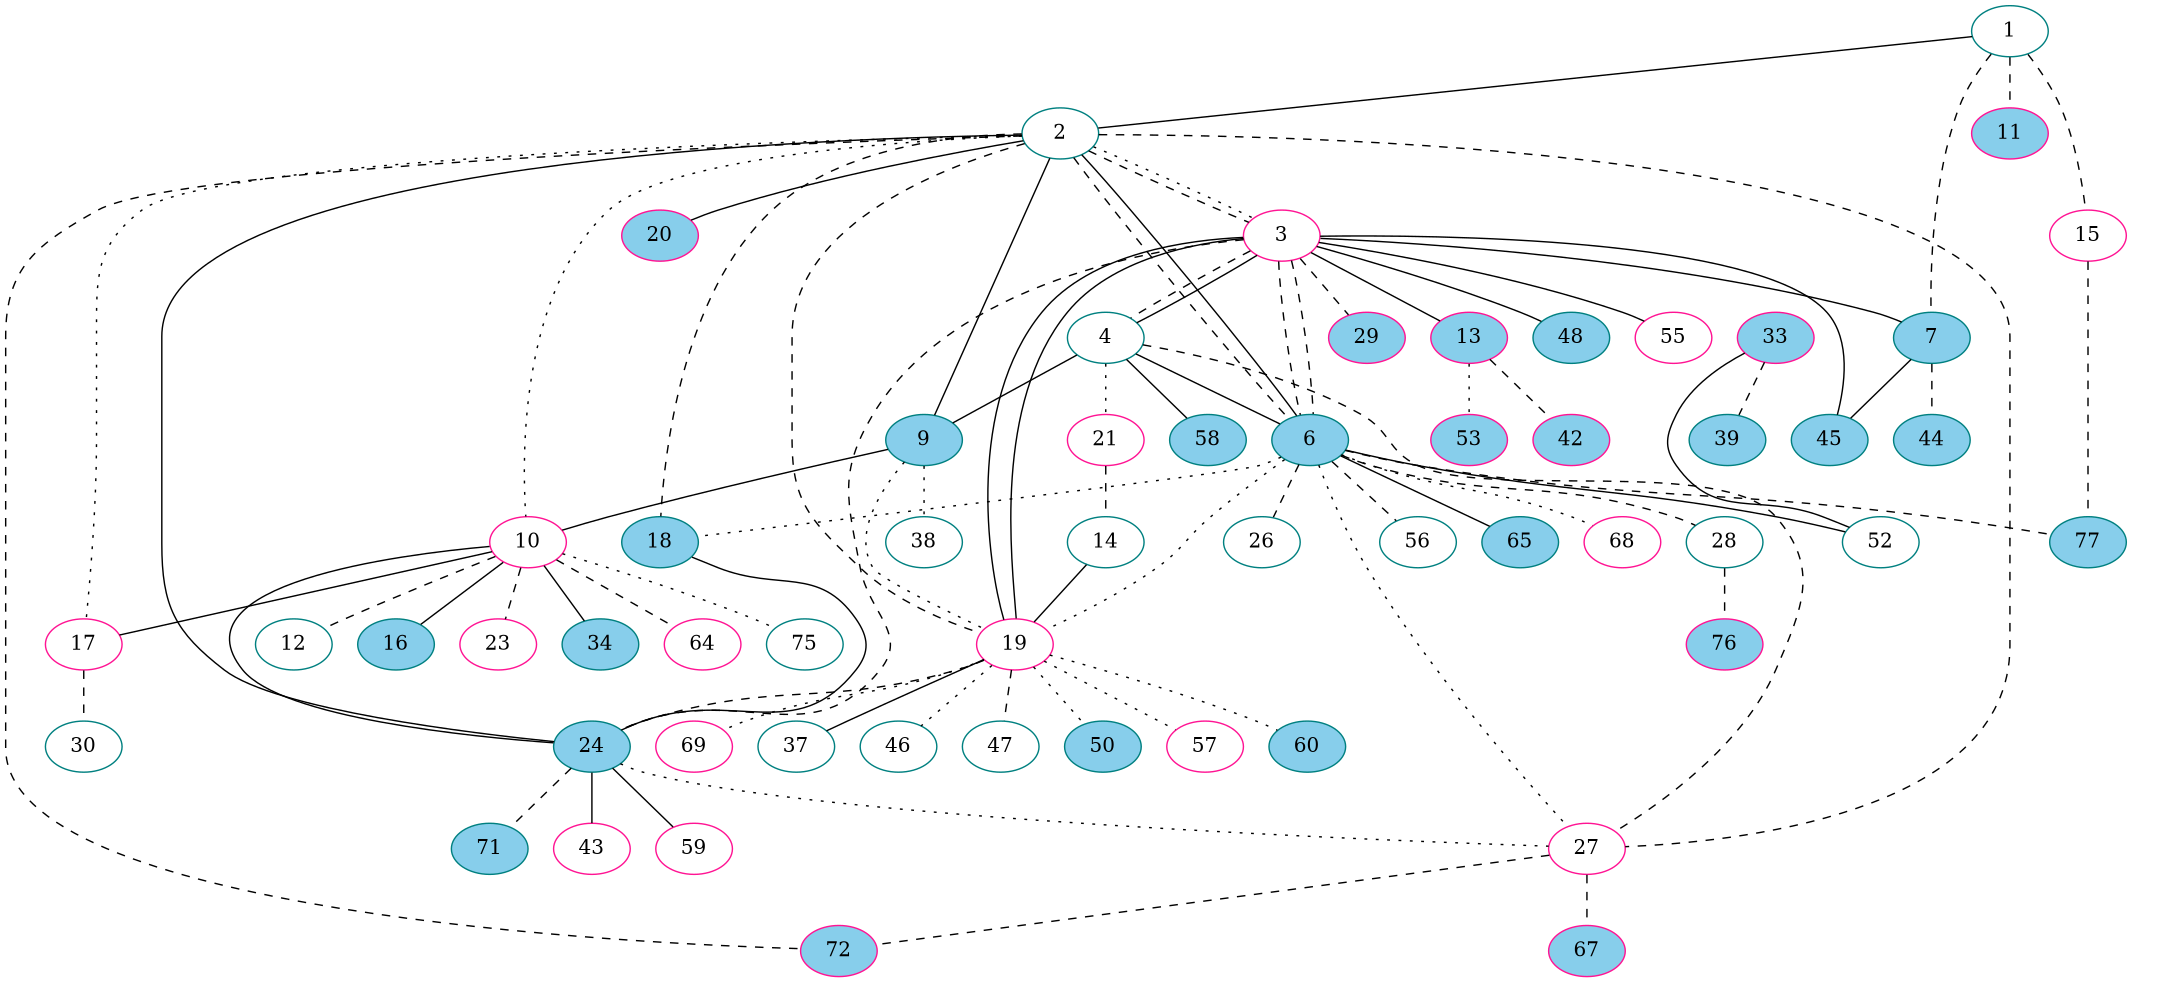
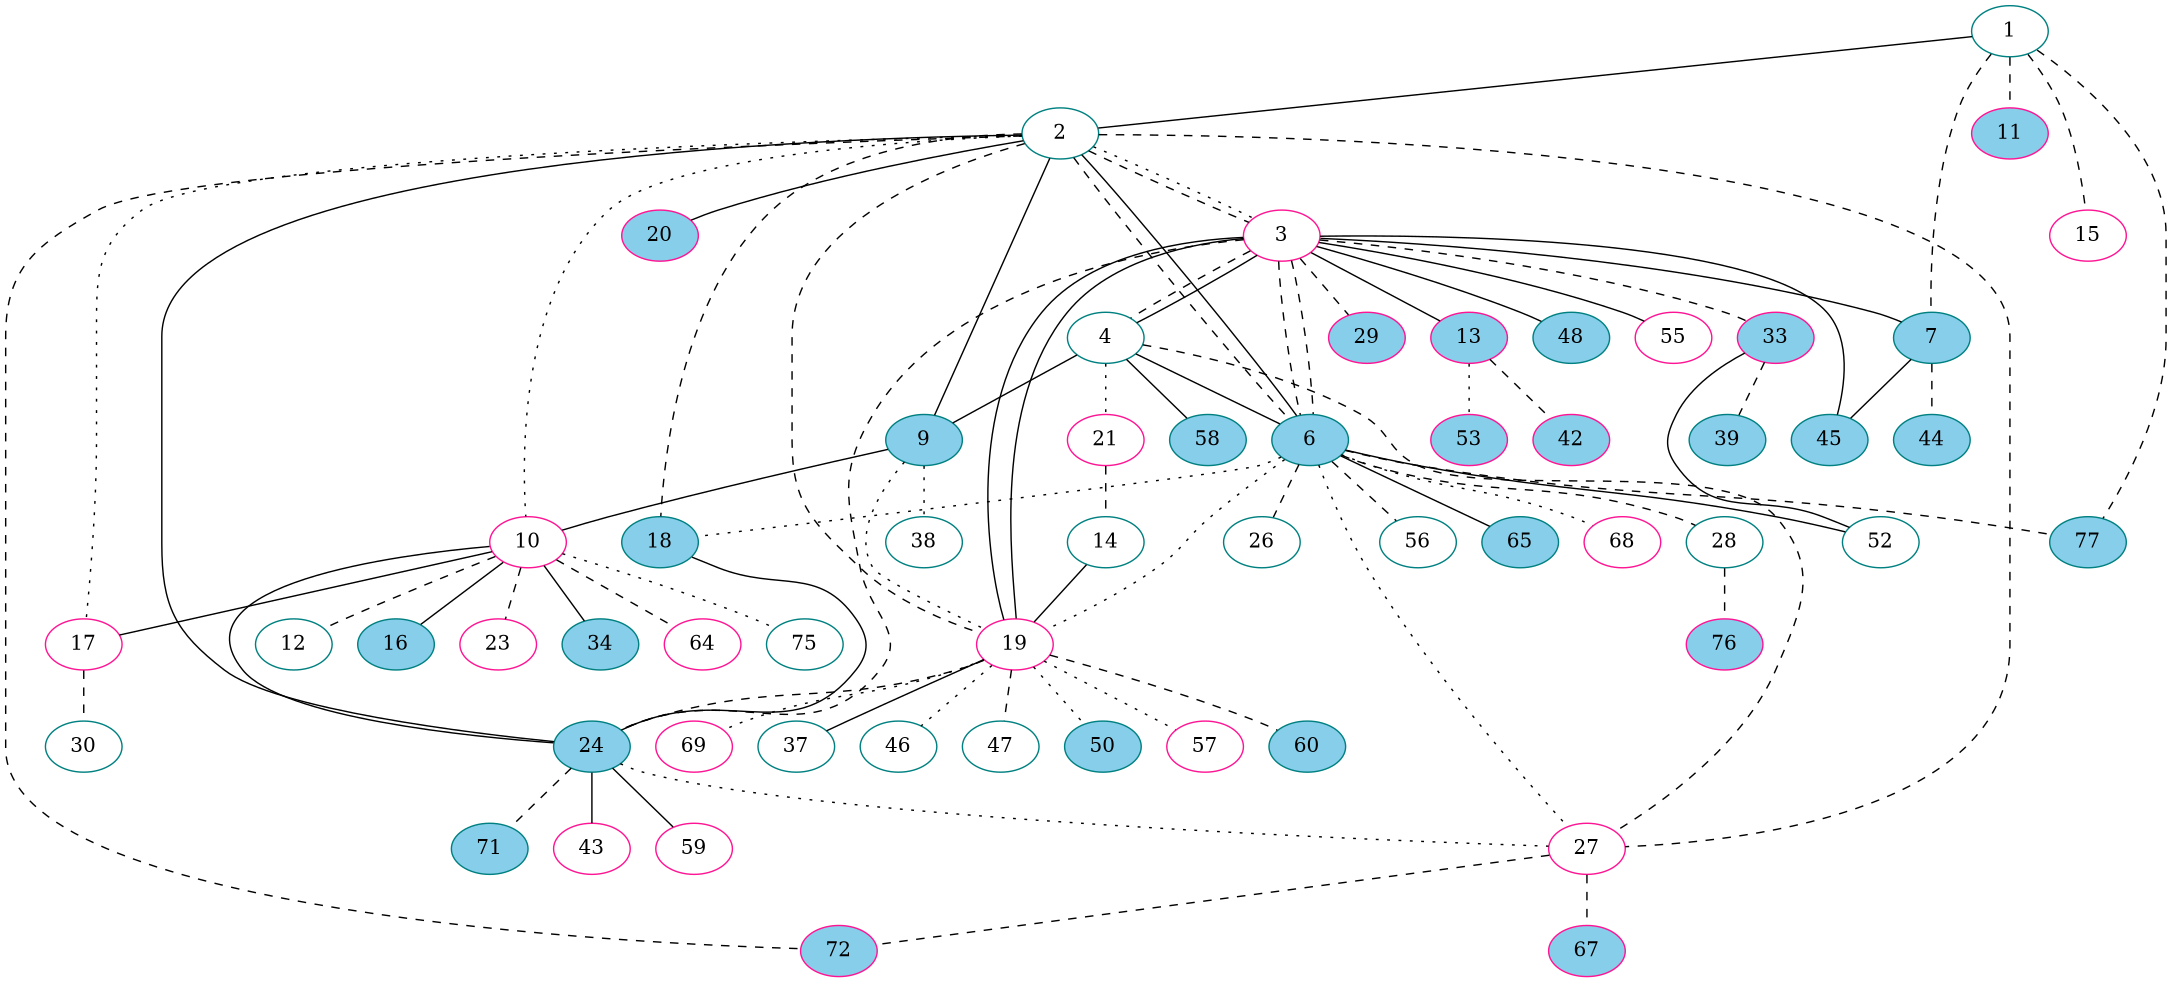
none -> (1536, 268)
(2088, 389) -> (2166, 266)
(1165, 689) -> (1165, 689)
